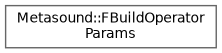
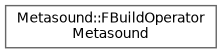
(111, 27) -> (111, 27)
